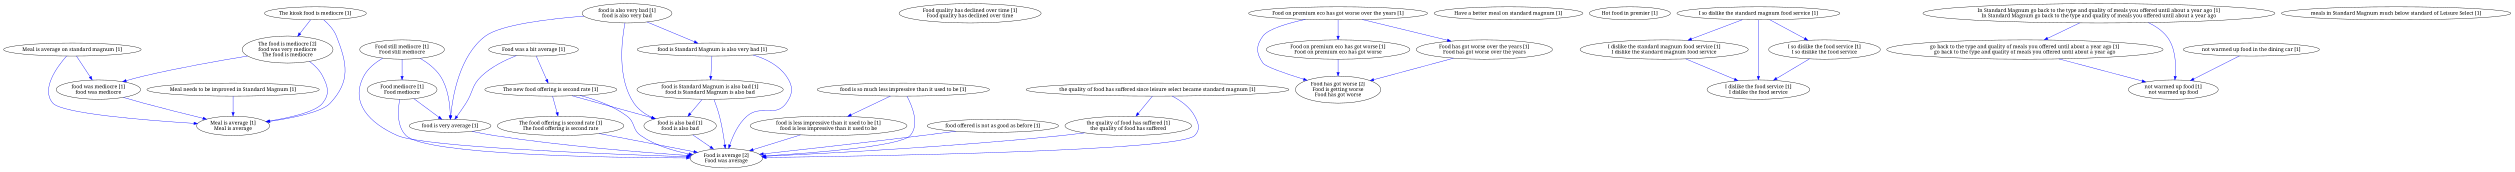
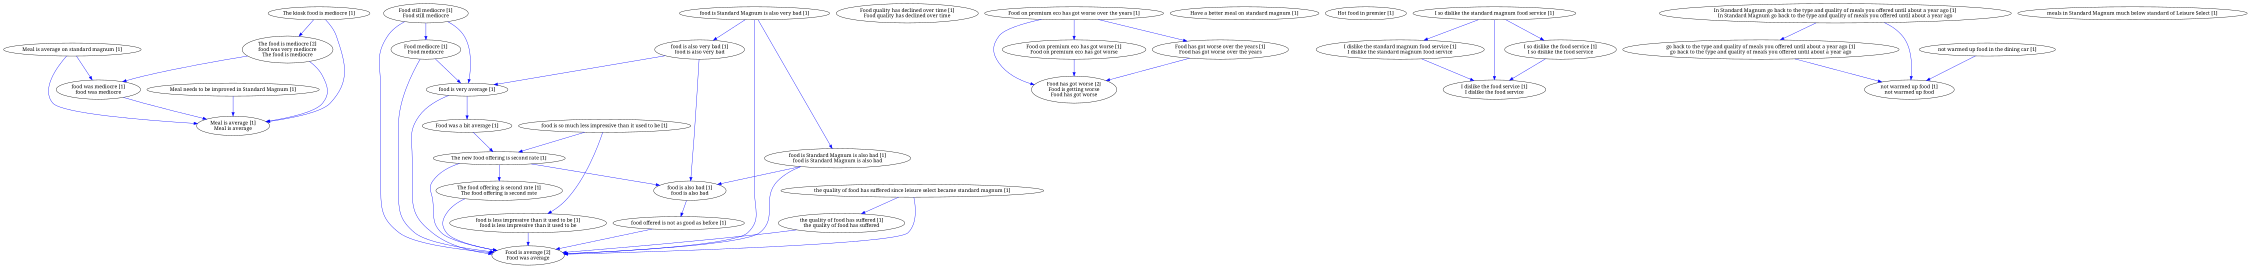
(671, 32) -> (731, 29)
(479, 79) -> (467, 106)
(702, 141) -> (684, 207)
(859, 148) -> (553, 142)
